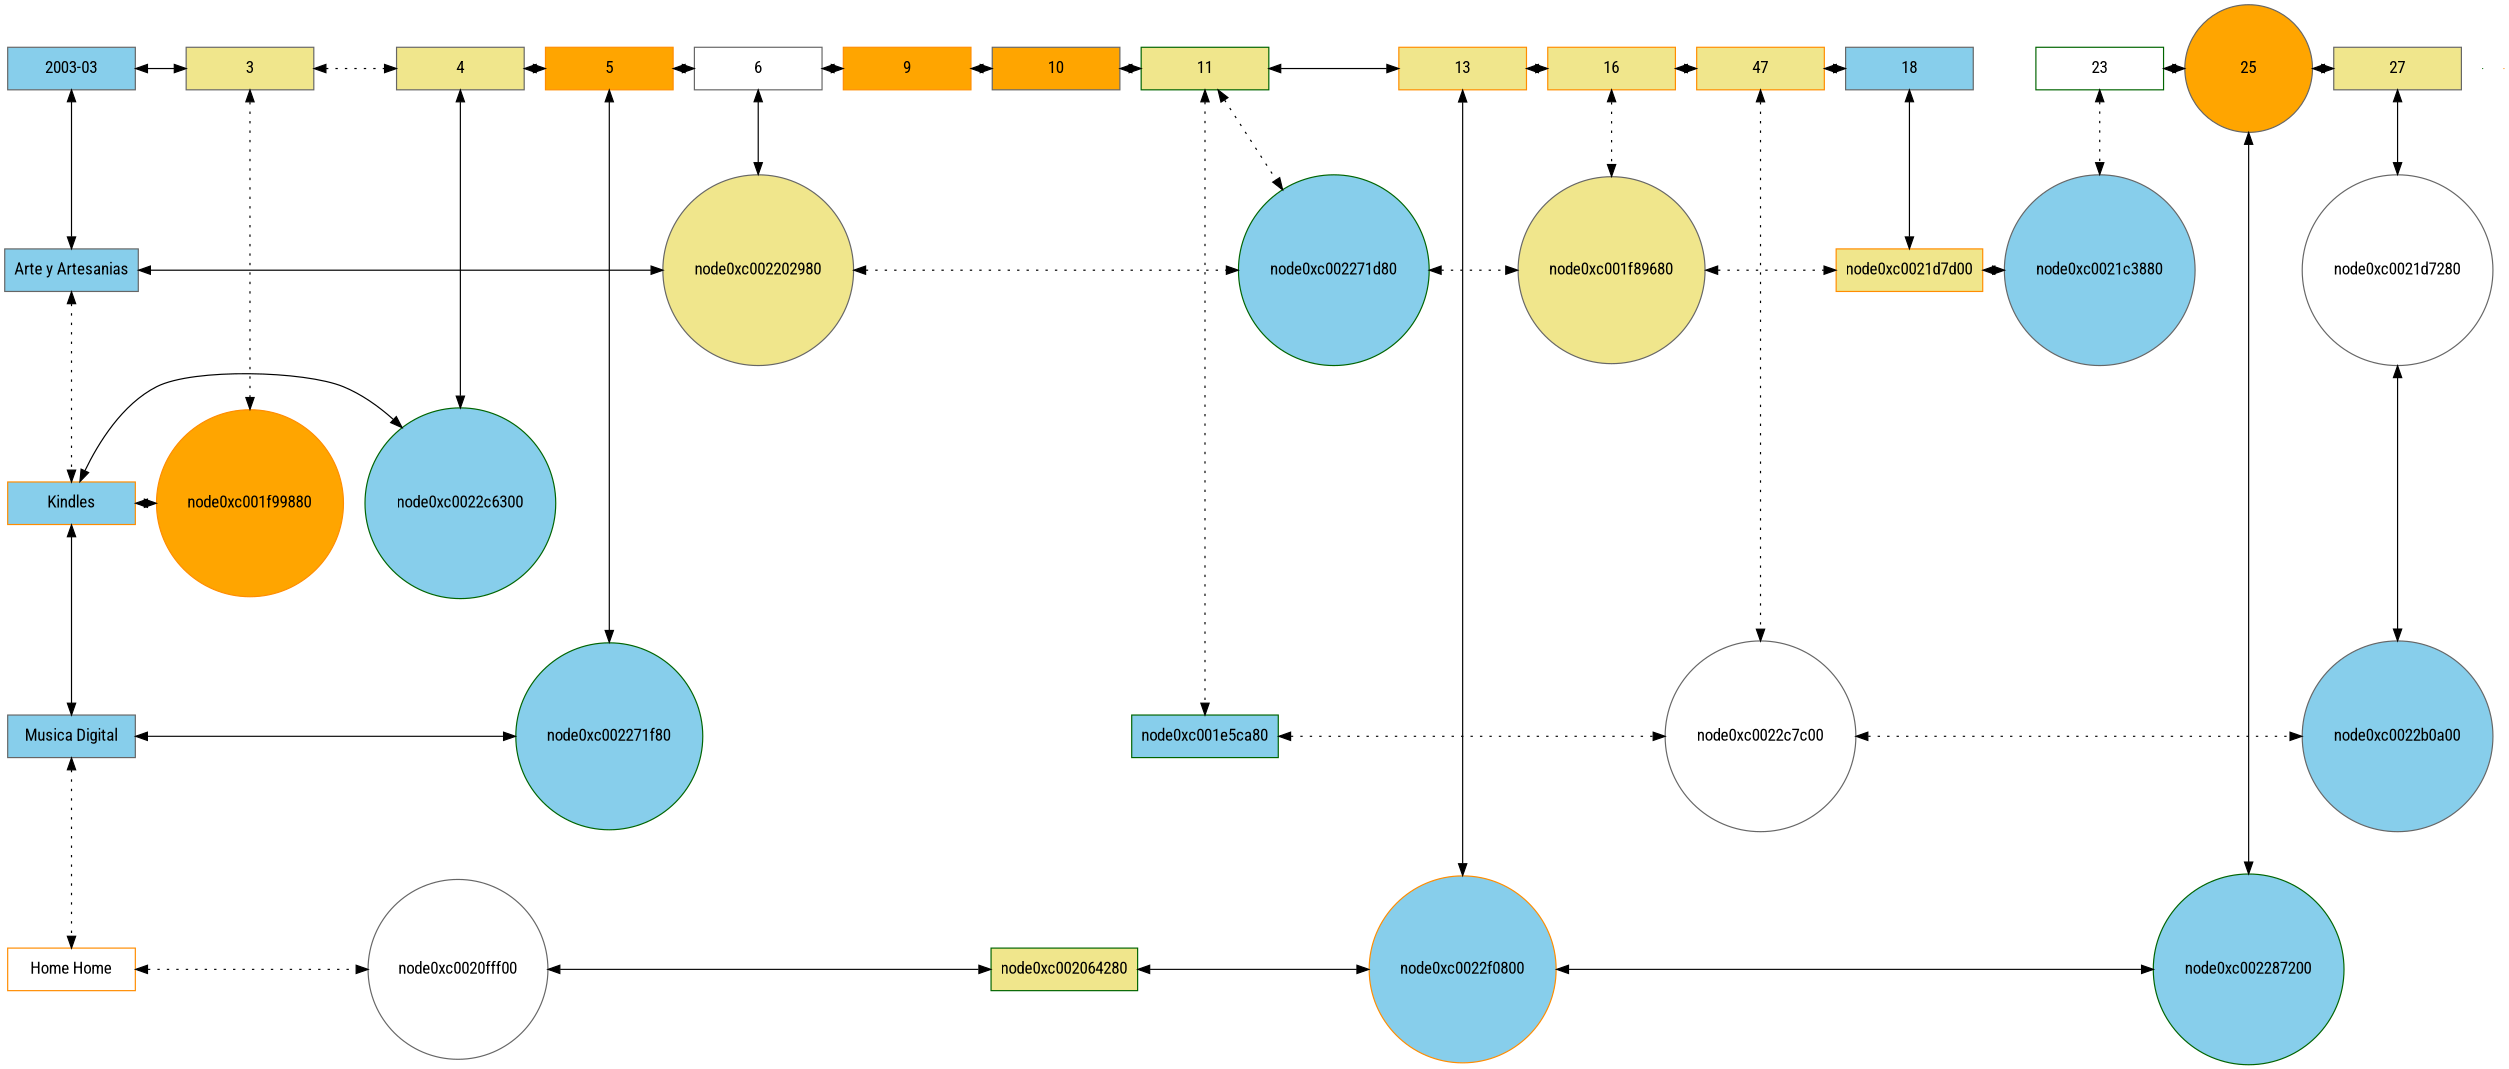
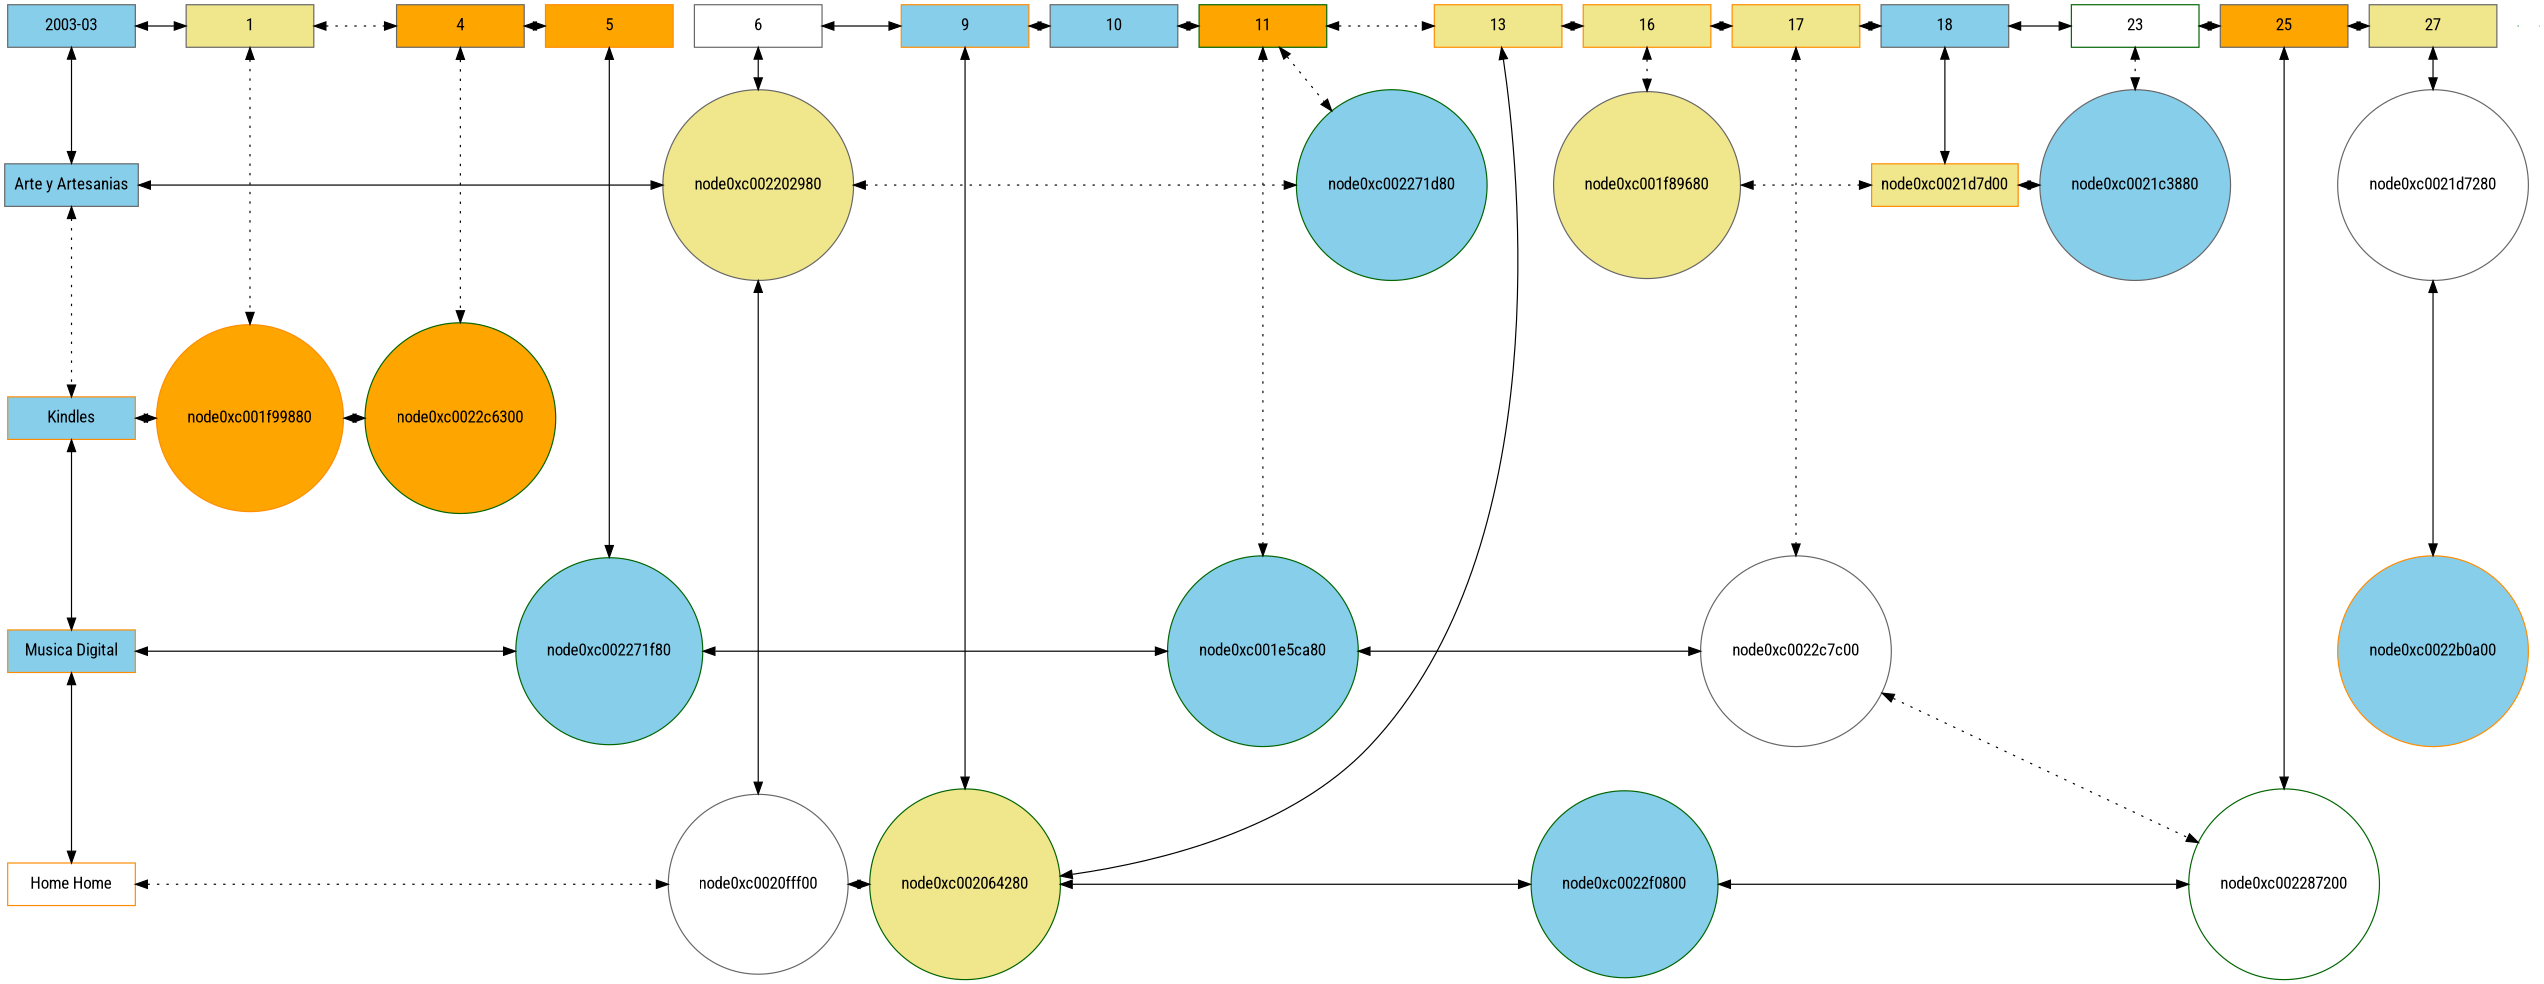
none -> (2040, 26)
(250, 69) -> (250, 26)
(460, 69) -> (460, 26)
(686, 69) -> none
(907, 69) -> (965, 26)
(1056, 69) -> (1114, 26)
(1205, 69) -> (1263, 26)
(1334, 69) -> (1381, 26)
(1761, 69) -> (1796, 26)
(2249, 69) -> (2284, 26)
(460, 249) -> (460, 173)
(1474, 270) -> none
(224, 374) -> (356, 418)
none -> (965, 418)
(1463, 483) -> (1469, 578)
(460, 503) -> (460, 418)
none -> (758, 537)
none -> (935, 651)
(72, 736) -> (72, 651)
(1205, 736) -> (1263, 651)
(1472, 736) -> (1529, 651)
(2079, 736) -> (2041, 768)
(2398, 736) -> (2433, 651)
(72, 853) -> (72, 768)
(1064, 969) -> (965, 884)
(1463, 969) -> (1625, 884)
(2249, 969) -> (2284, 884)
